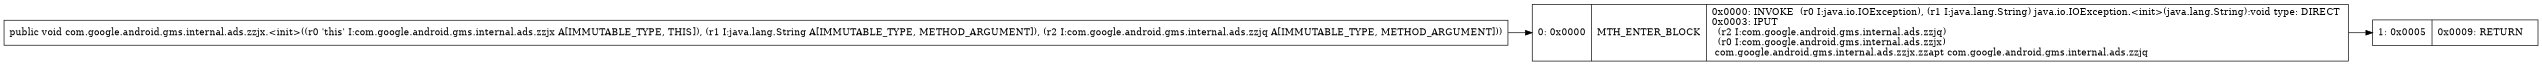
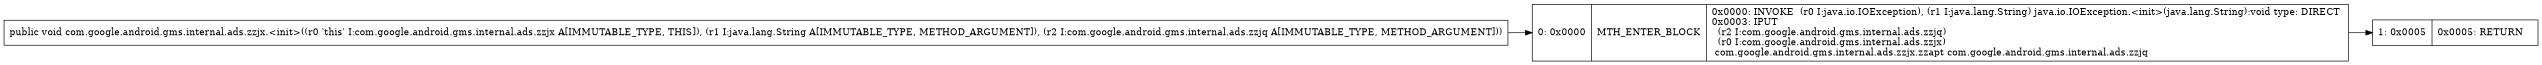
(2485, 32) -> (2485, 32)
